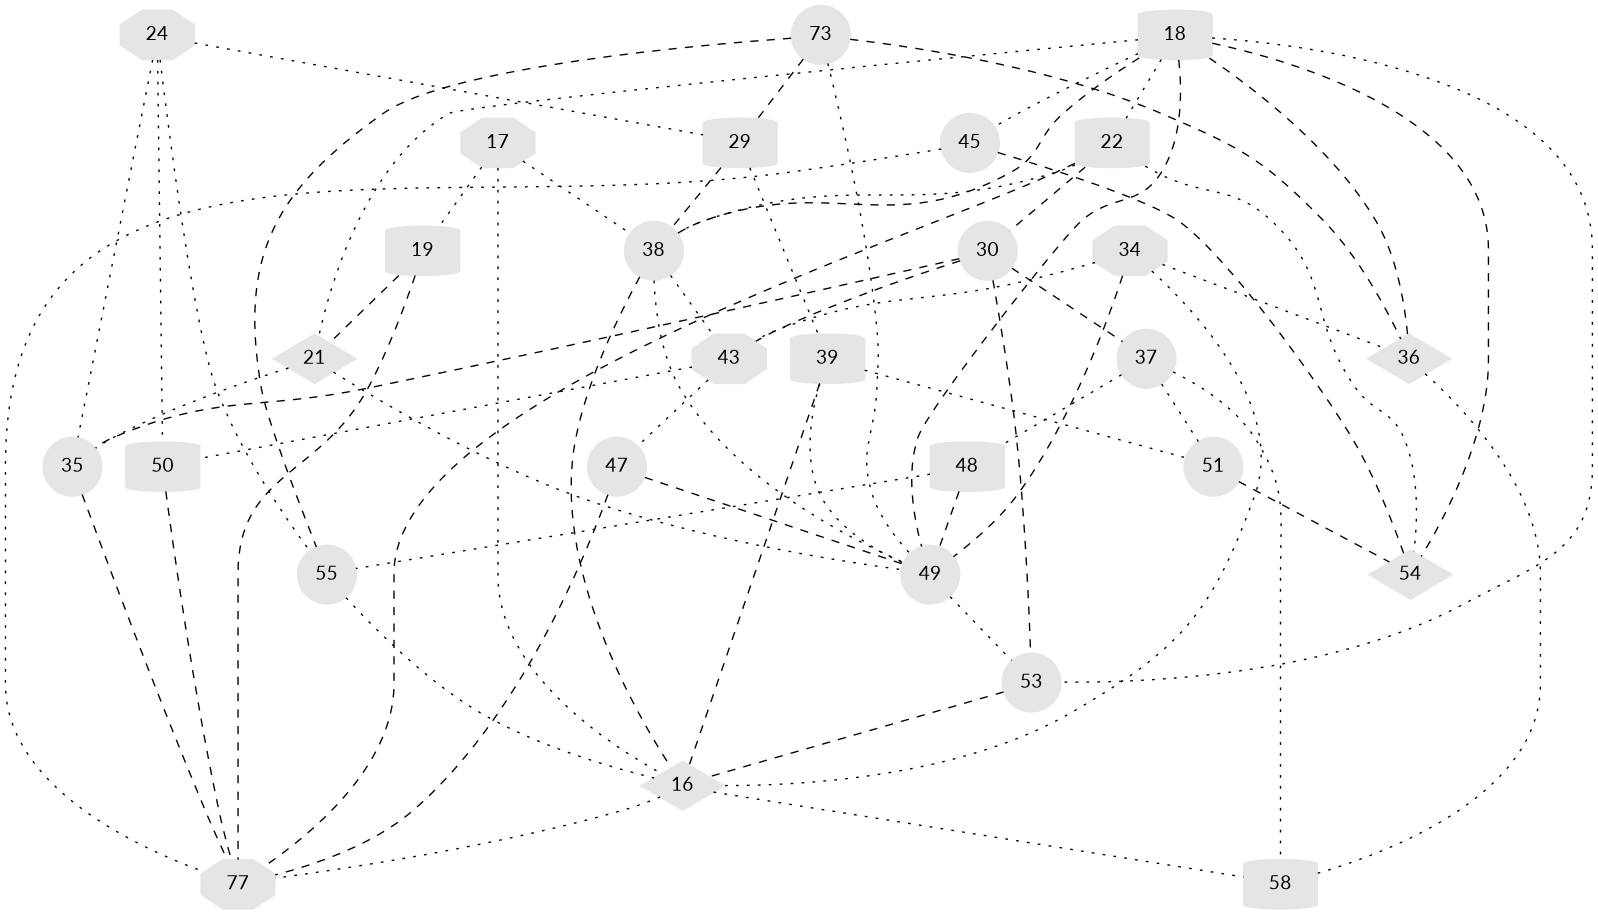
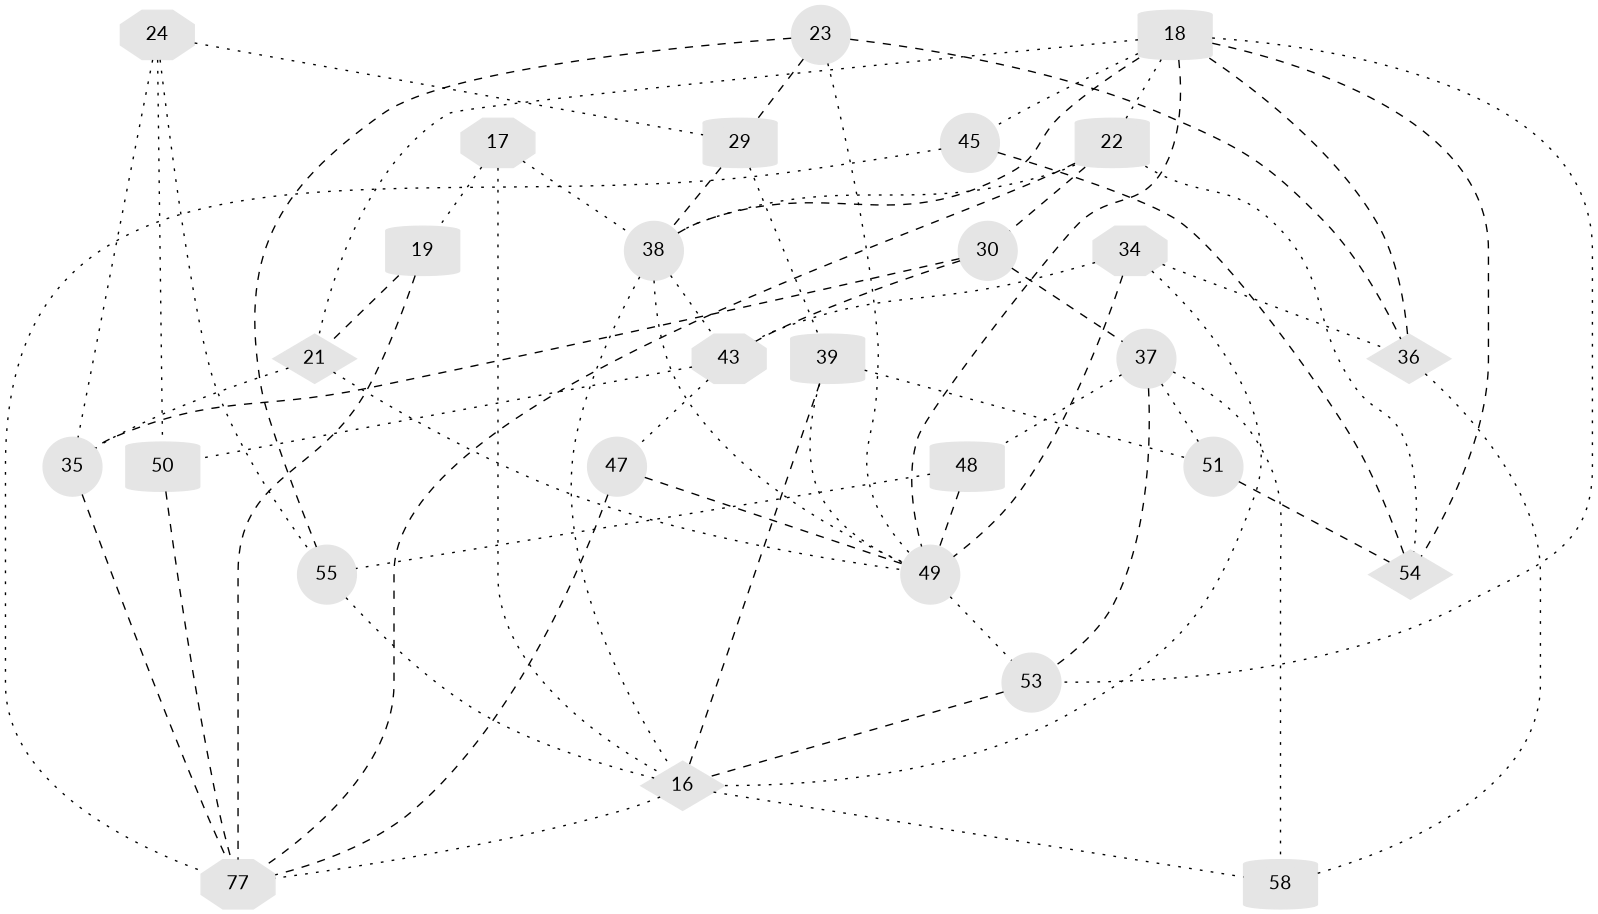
(821, 35) -> (821, 35)
(1019, 466) -> (1136, 540)
(573, 513) -> (573, 513)
